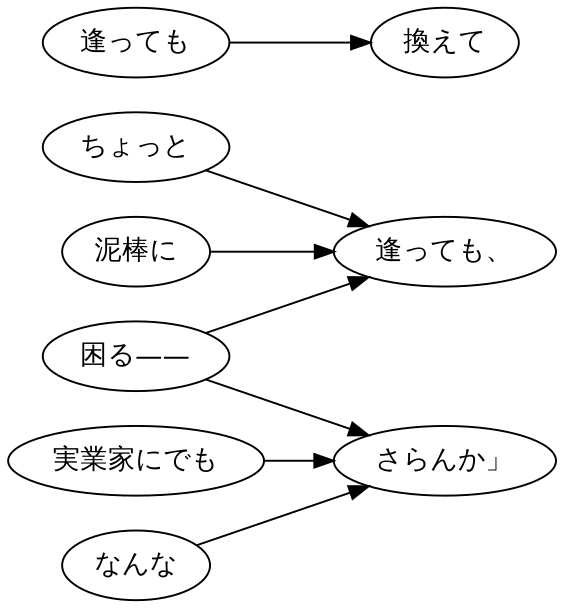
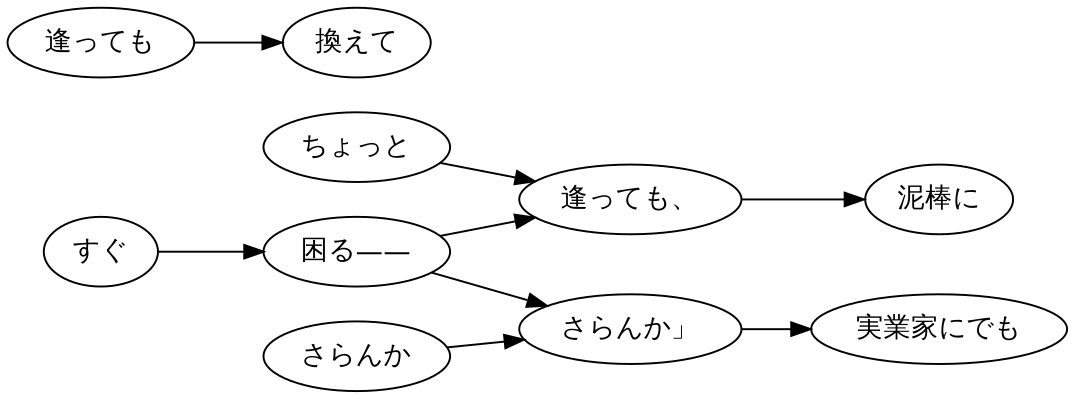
none -> (101, 252)
(263, 252) -> (793, 199)
(289, 461) -> (766, 329)
(136, 565) -> (357, 356)
